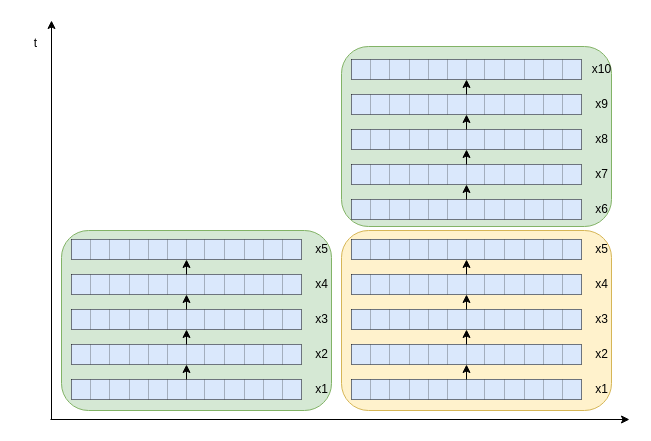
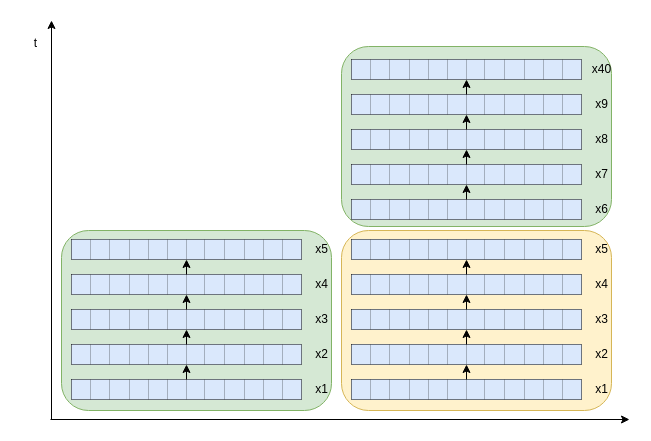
(602, 70) -> (602, 70)
